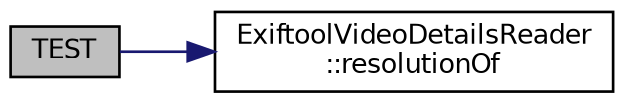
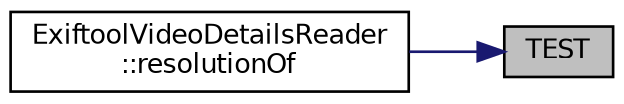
(154, 52) -> (443, 52)
